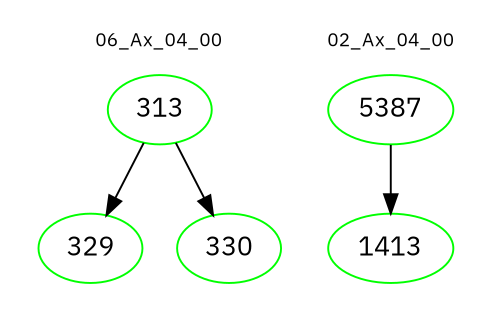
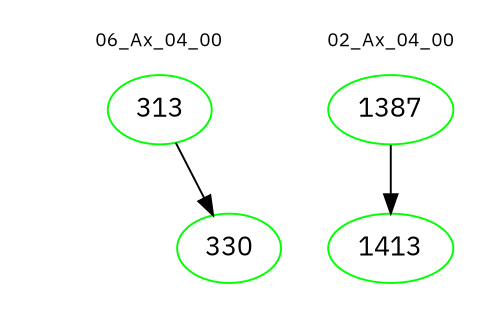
(391, 110) -> (391, 110)
(90, 248) -> none
